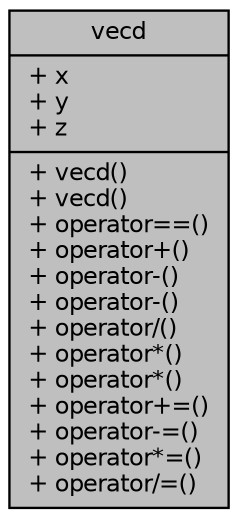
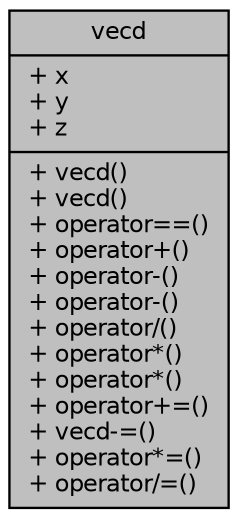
(114, 432) -> (93, 432)
